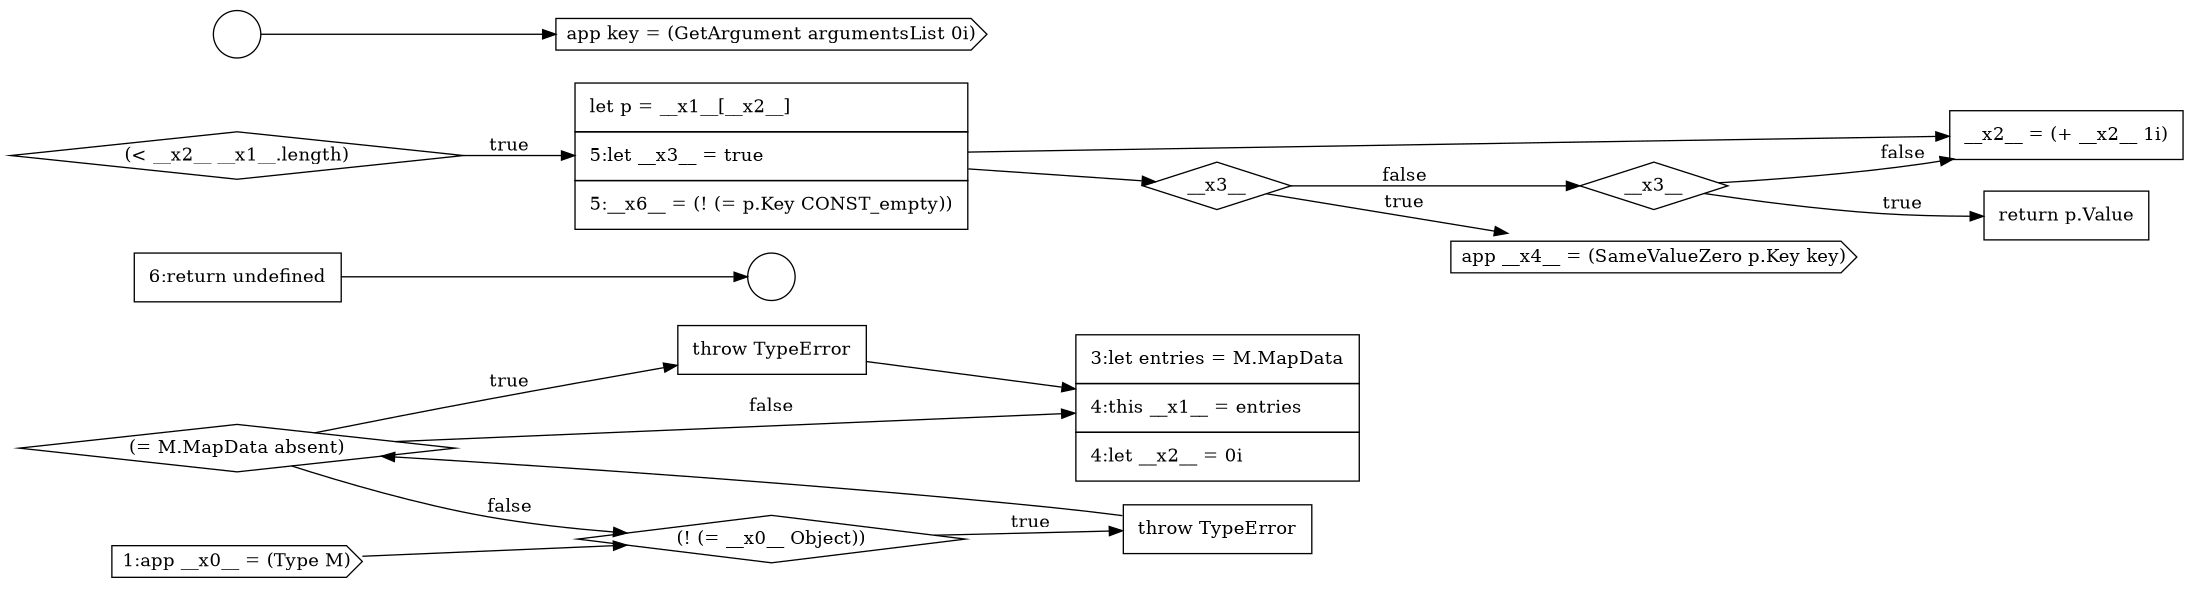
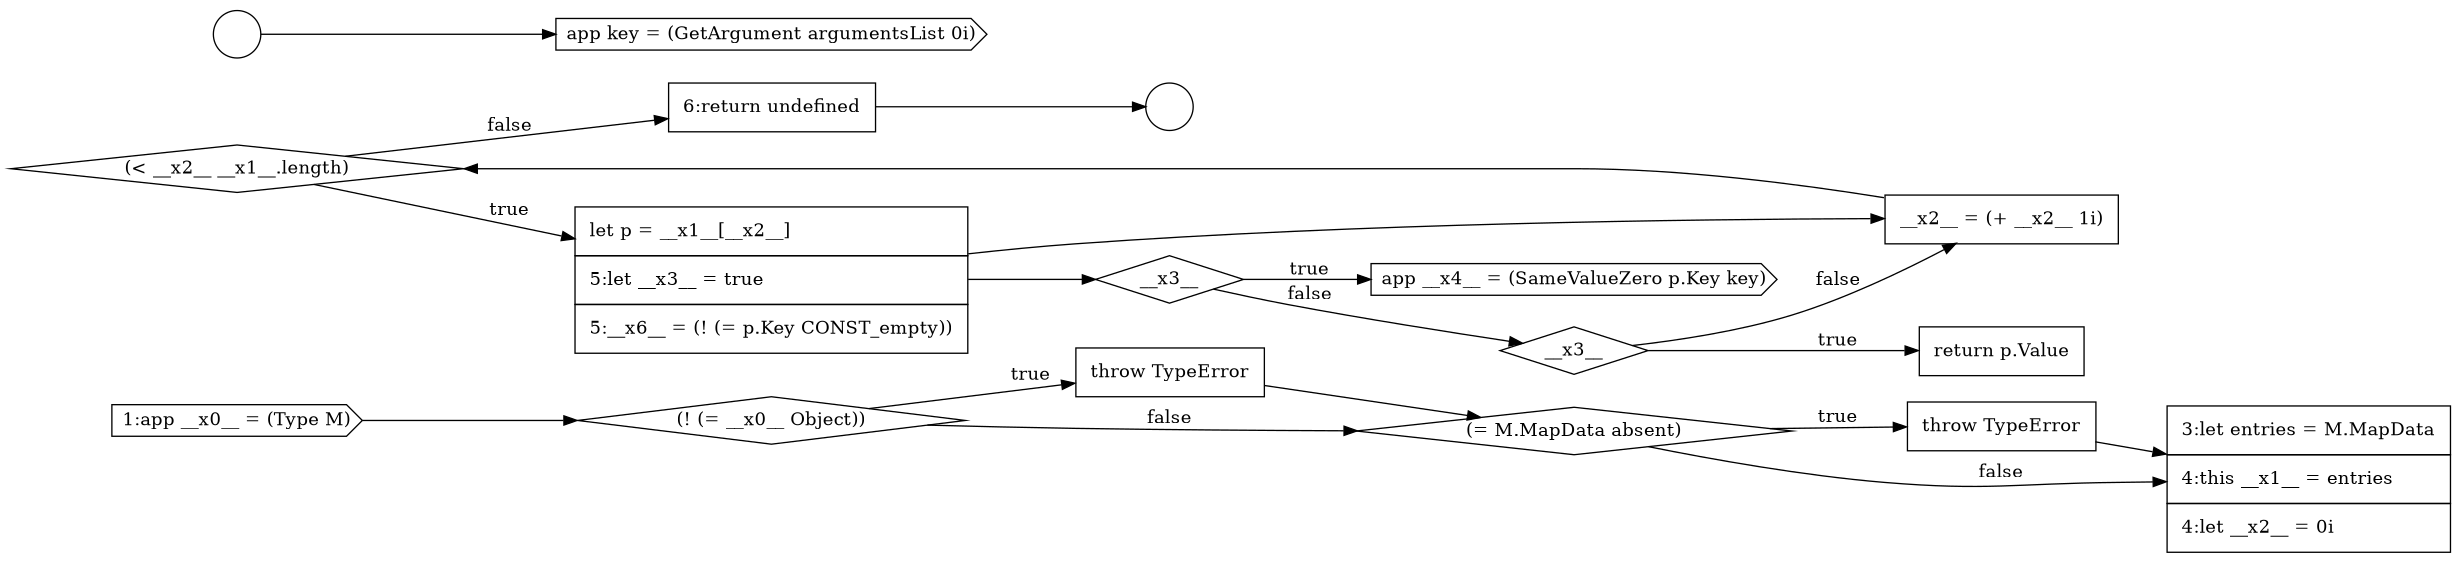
none -> (500, 138)
none -> (1182, 169)
(450, 509) -> (1136, 429)
